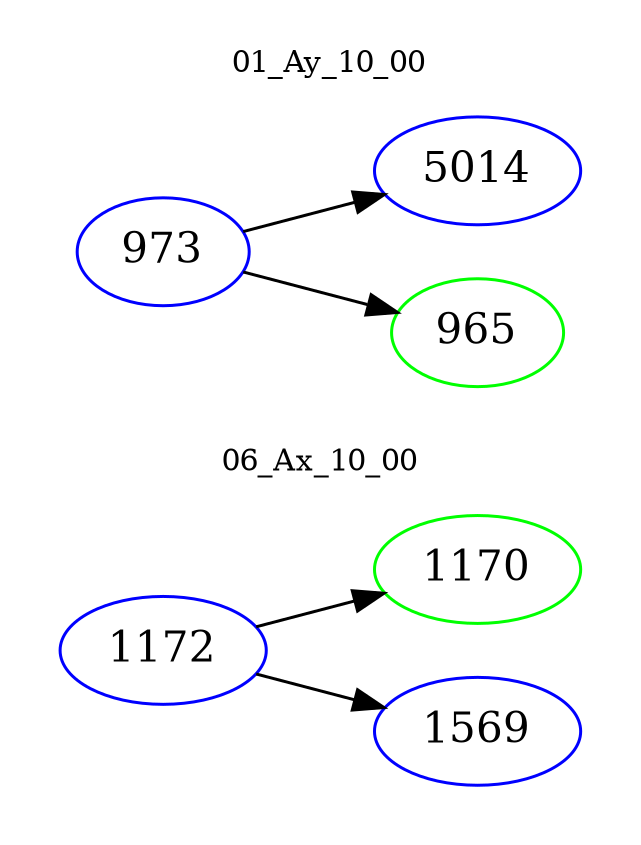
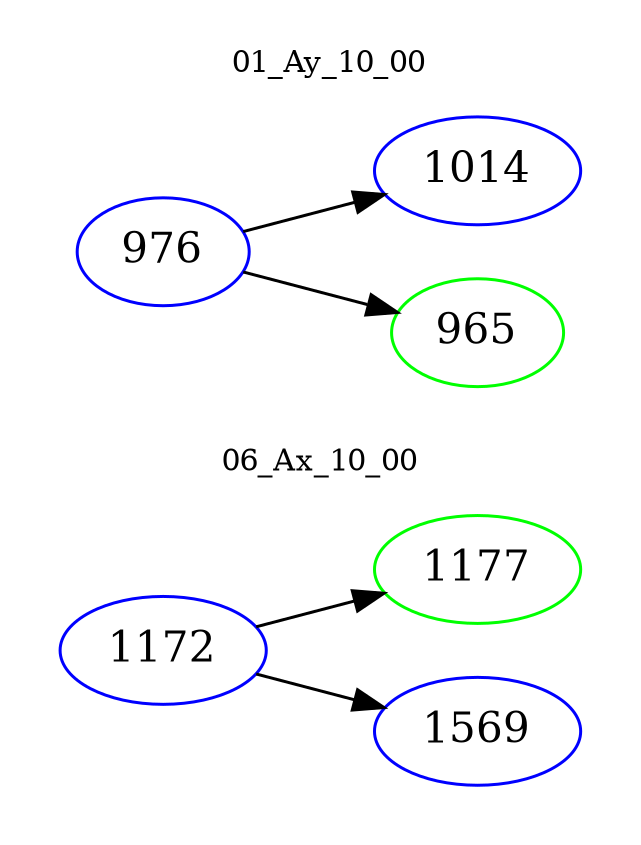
(478, 171) -> (478, 171)
(163, 252) -> (163, 252)
(478, 569) -> (478, 569)
